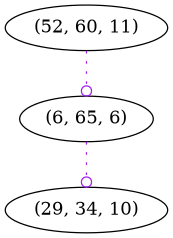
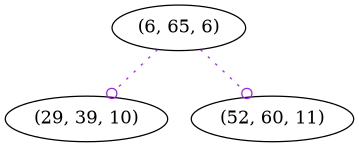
(86, 68) -> (222, 70)
(86, 210) -> (86, 119)
